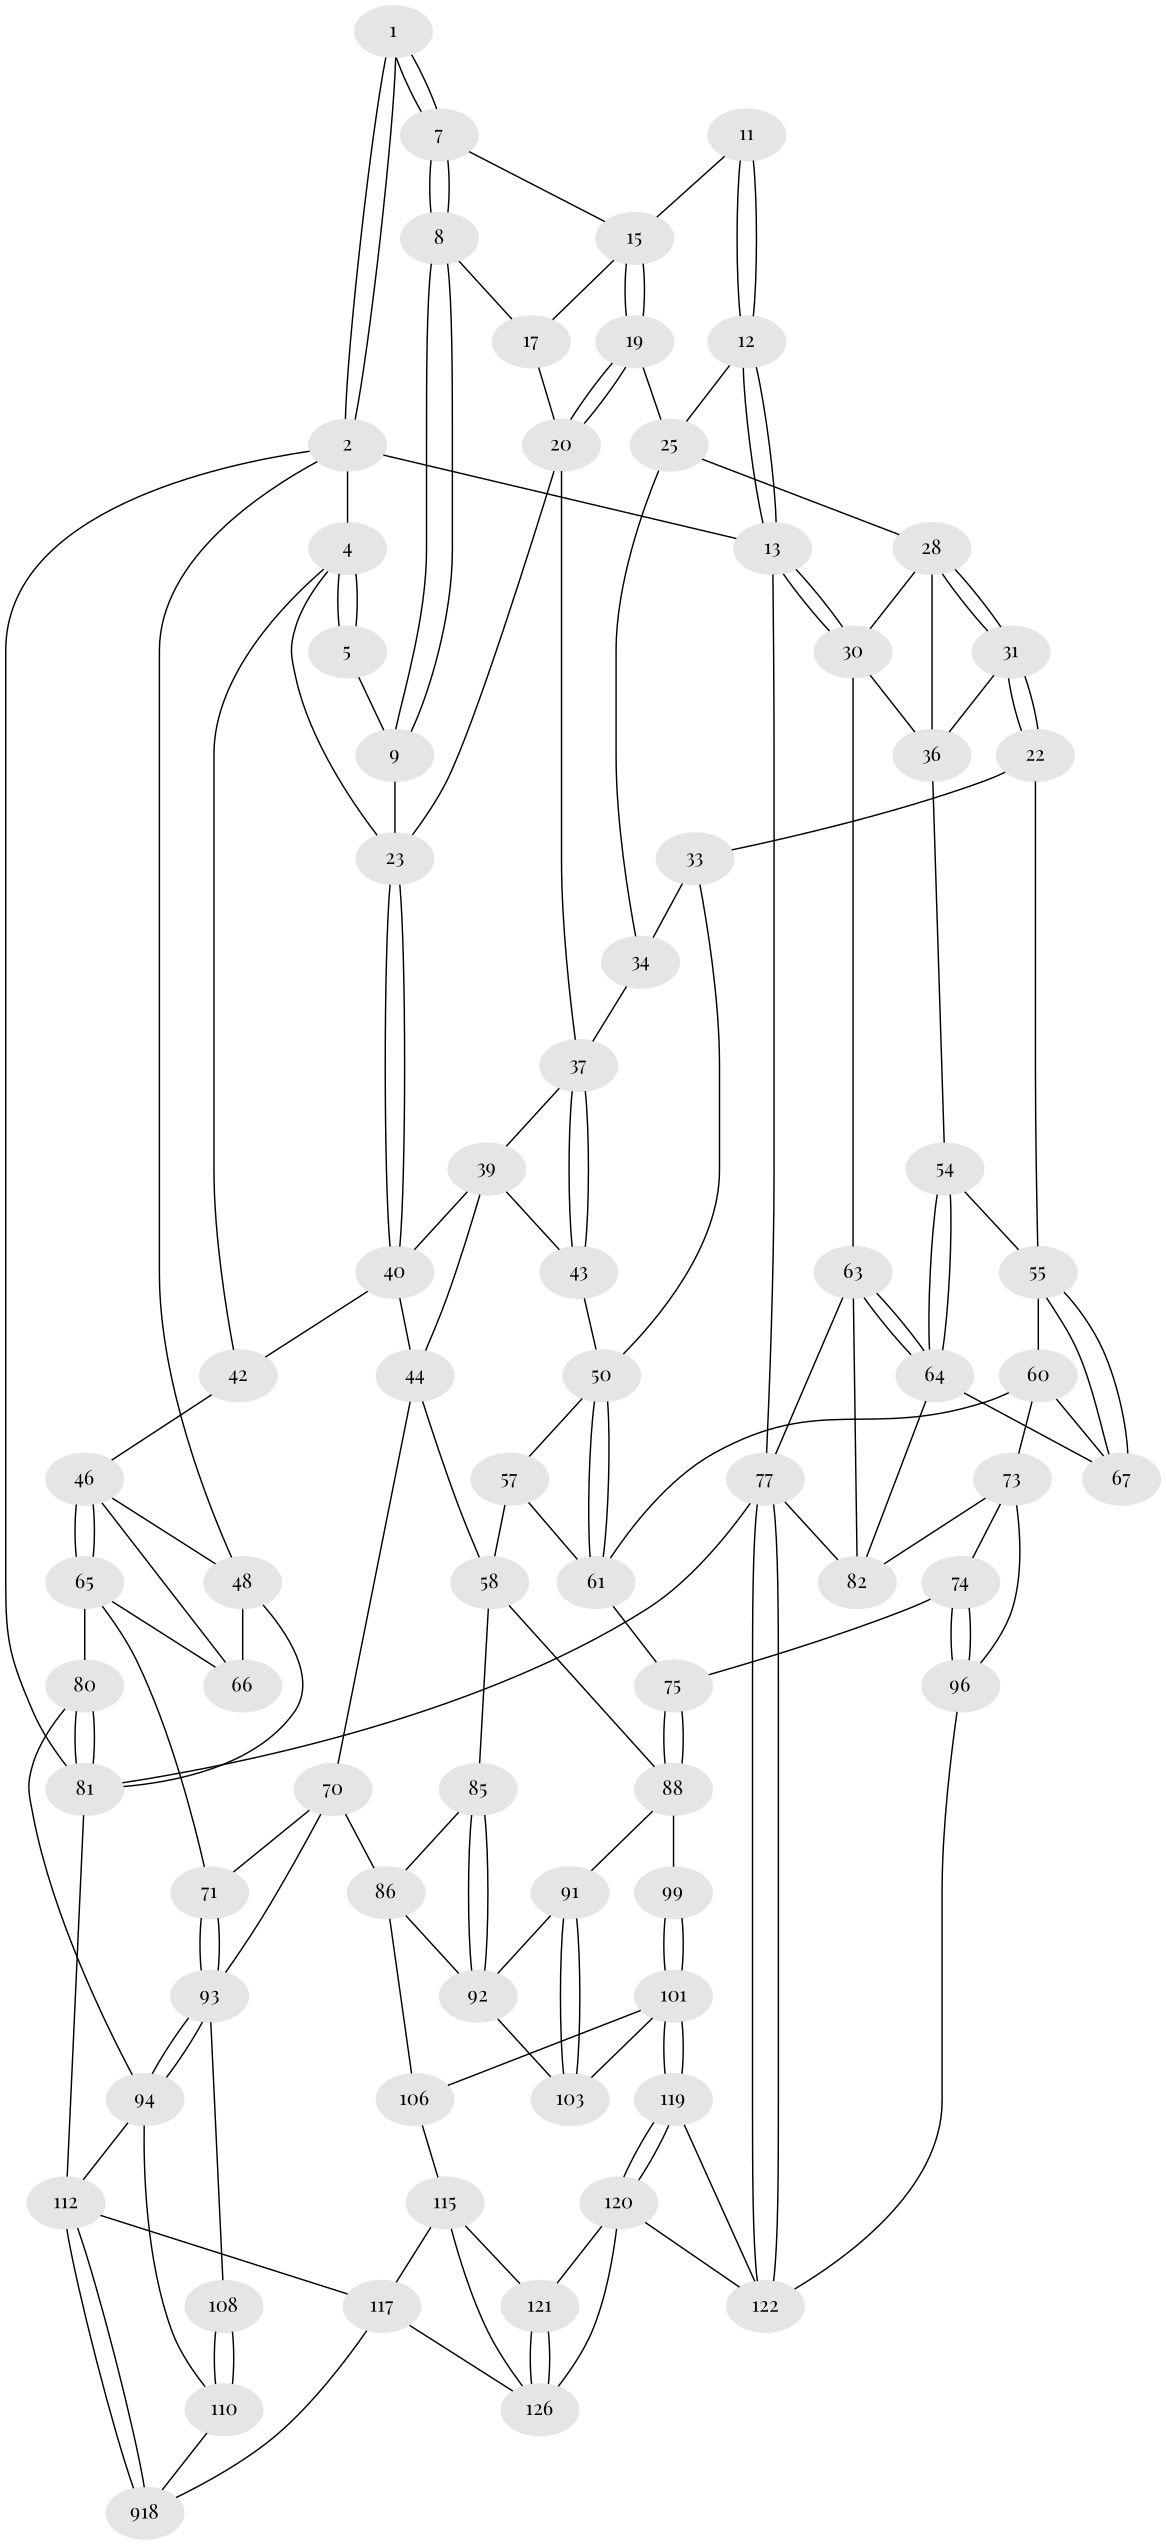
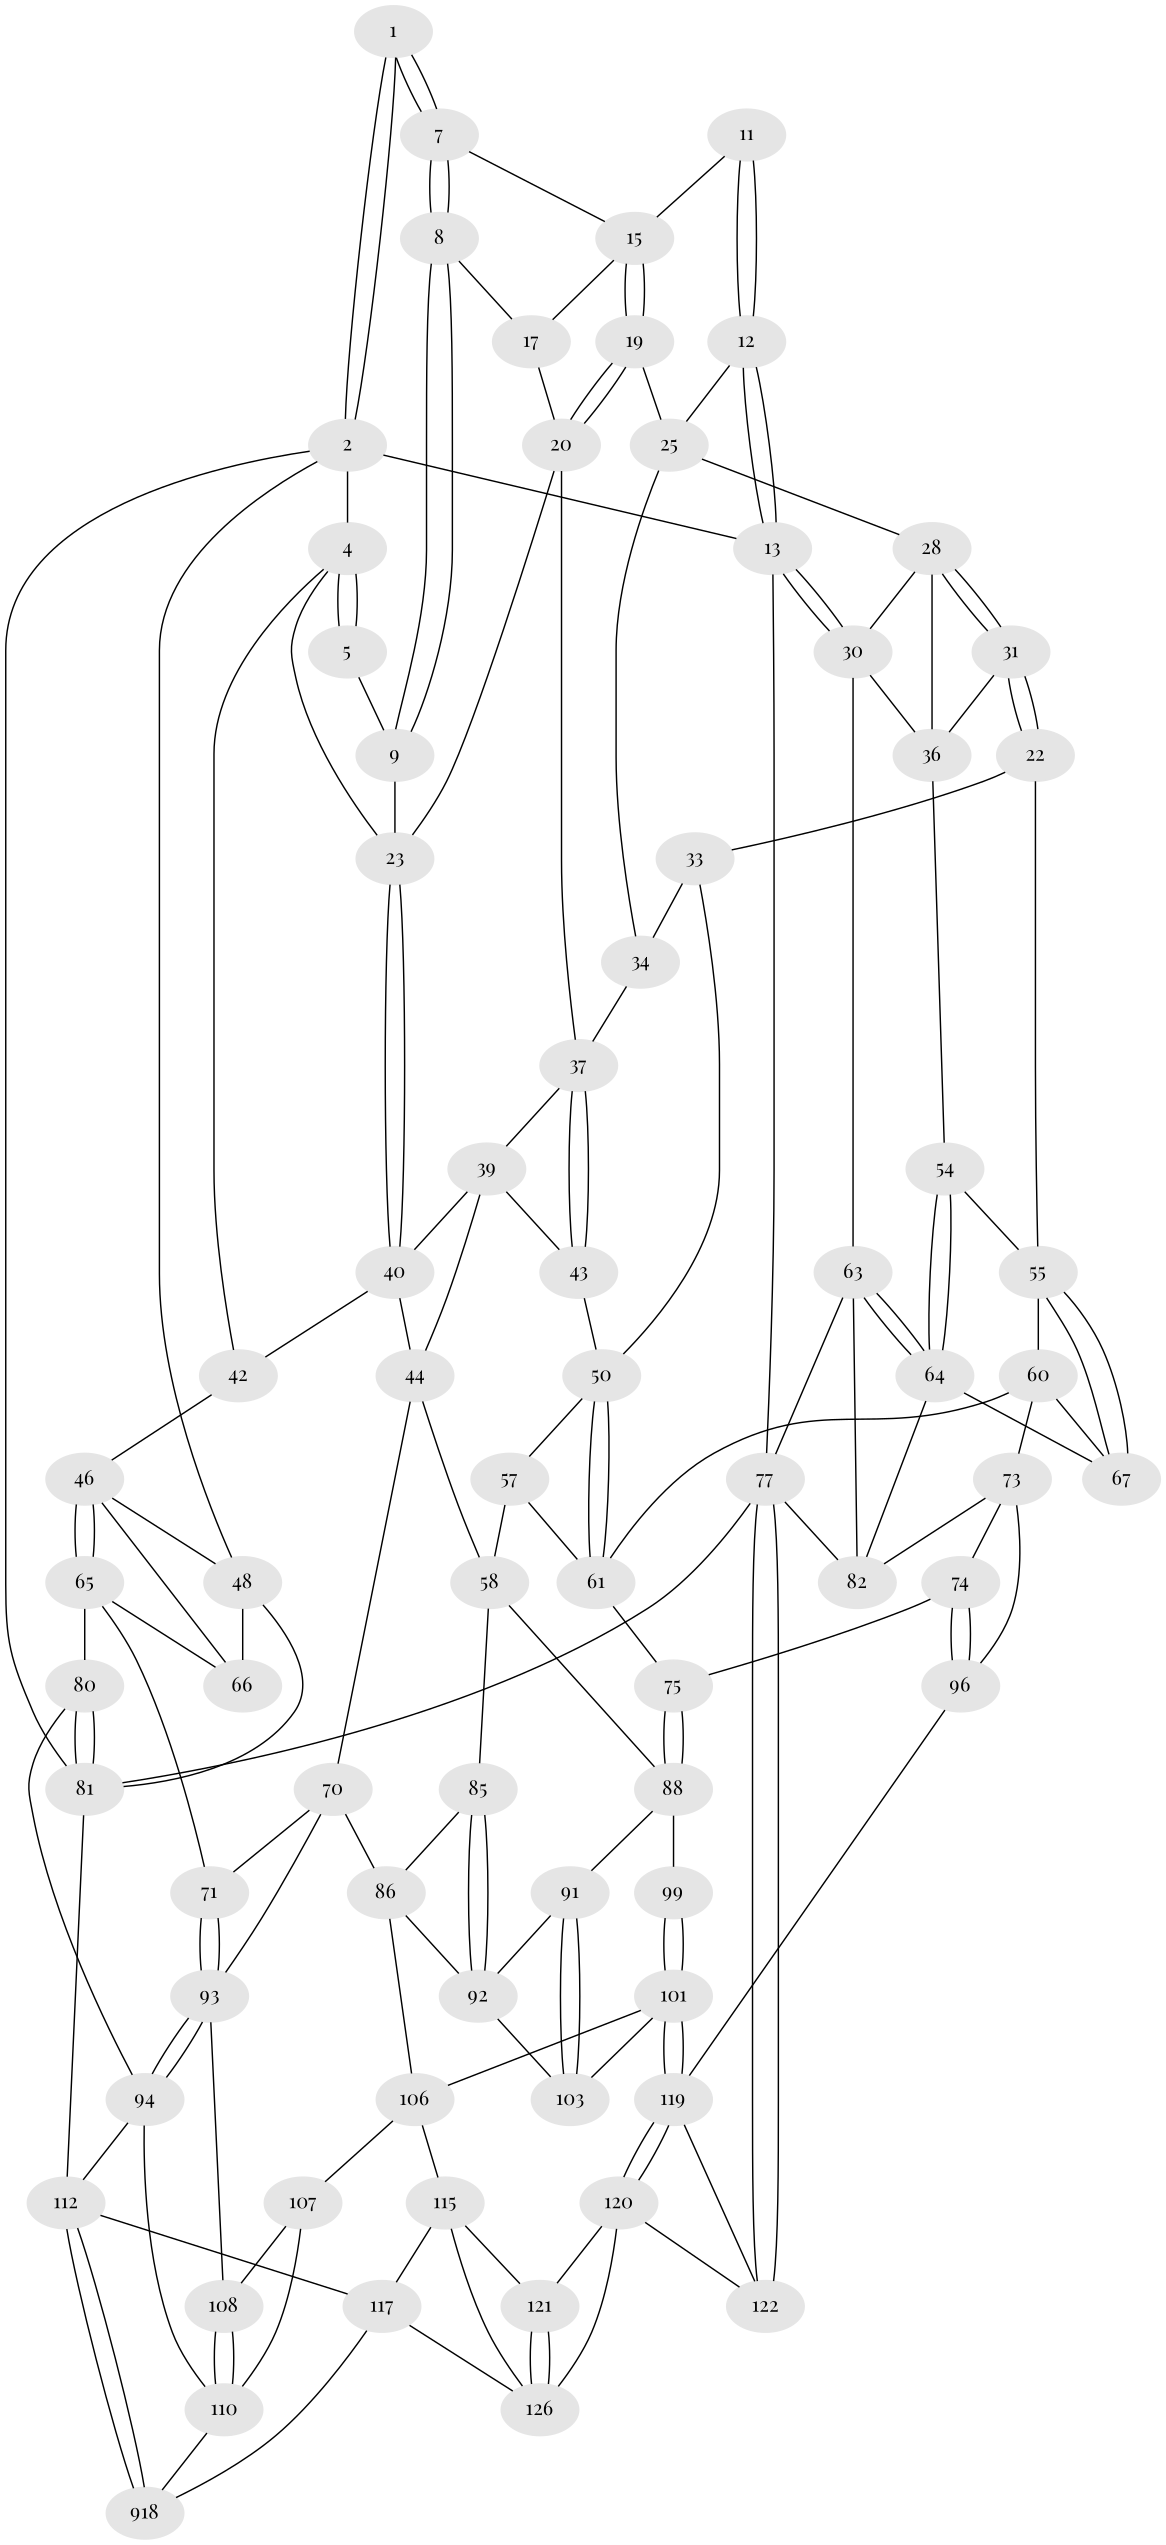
(942, 2031) -> (817, 1893)
none -> (303, 2203)
